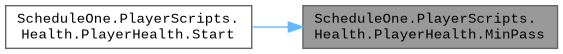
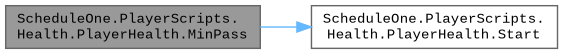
(270, 27) -> (279, 27)
